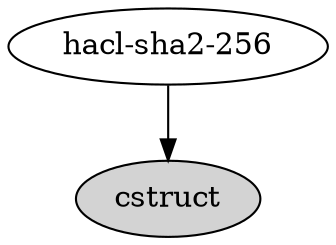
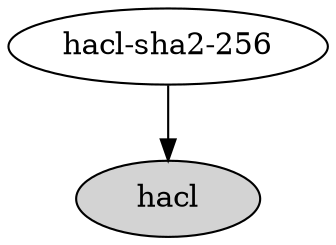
(168, 199) -> (168, 199)
